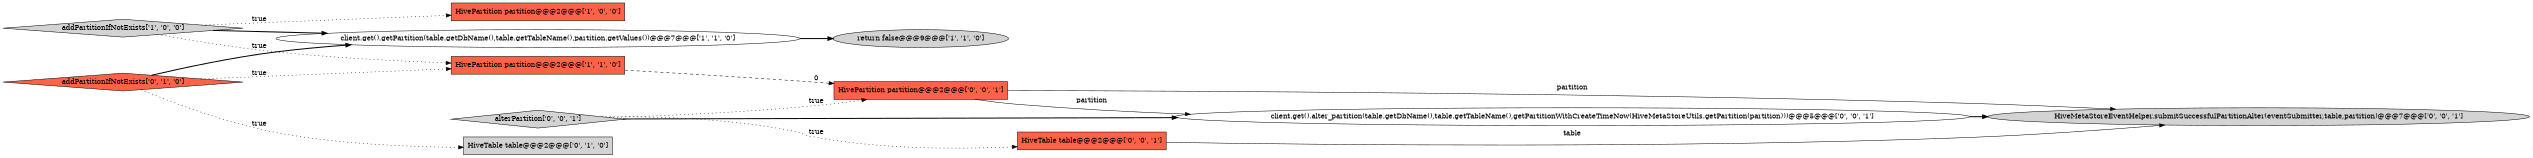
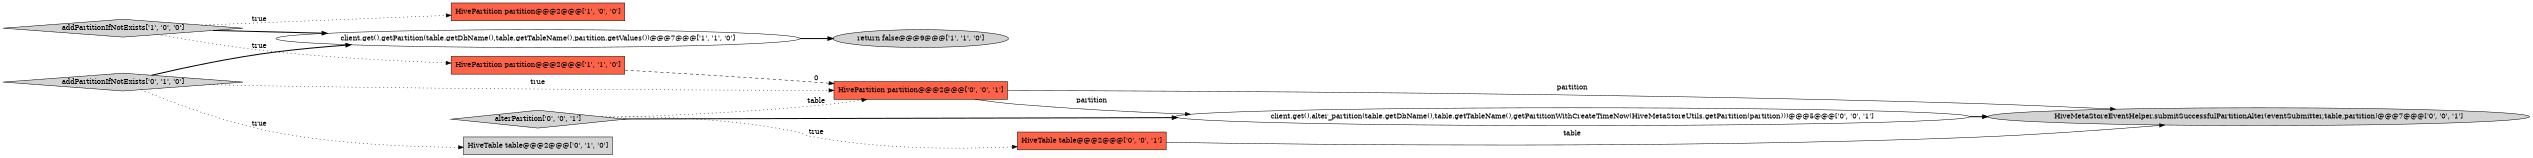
(323, 74) -> (519, 89)
(123, 82) -> (123, 82)
(816, 101) -> (816, 101)
